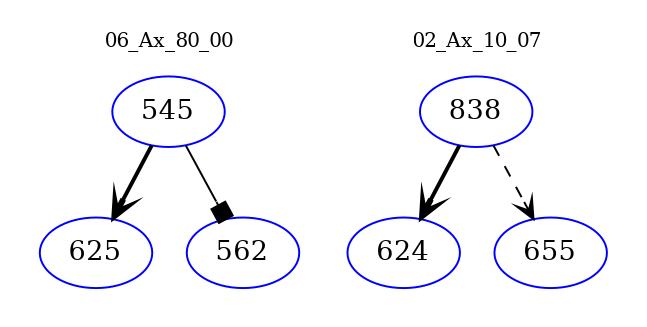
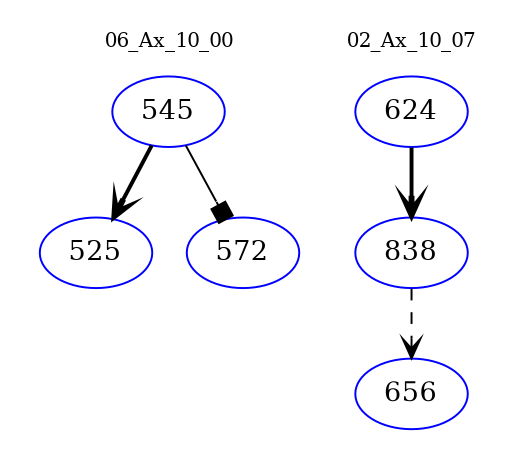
(170, 42) -> (170, 42)
(445, 173) -> (412, 173)
(96, 253) -> (96, 253)
(243, 253) -> (243, 253)
(551, 253) -> (412, 394)
